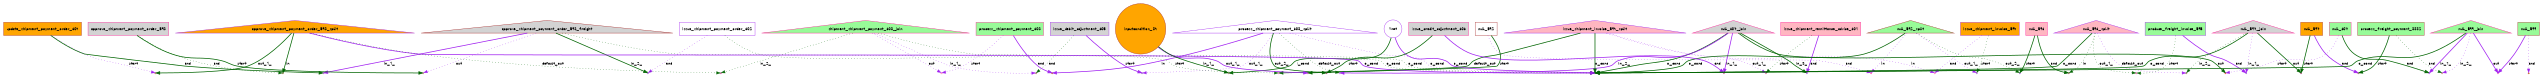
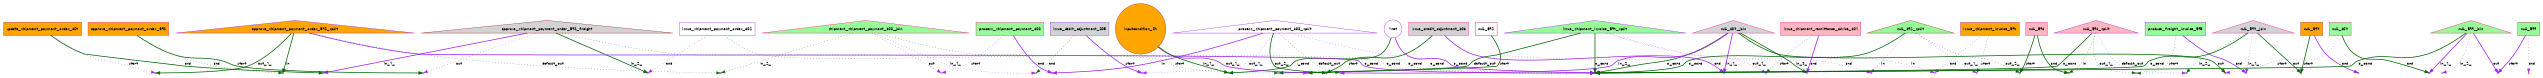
(128, 29) -> (128, 29)
(1080, 29) -> (1080, 29)
(1595, 29) -> (1595, 29)
(1911, 29) -> (1911, 29)
(2391, 29) -> none
